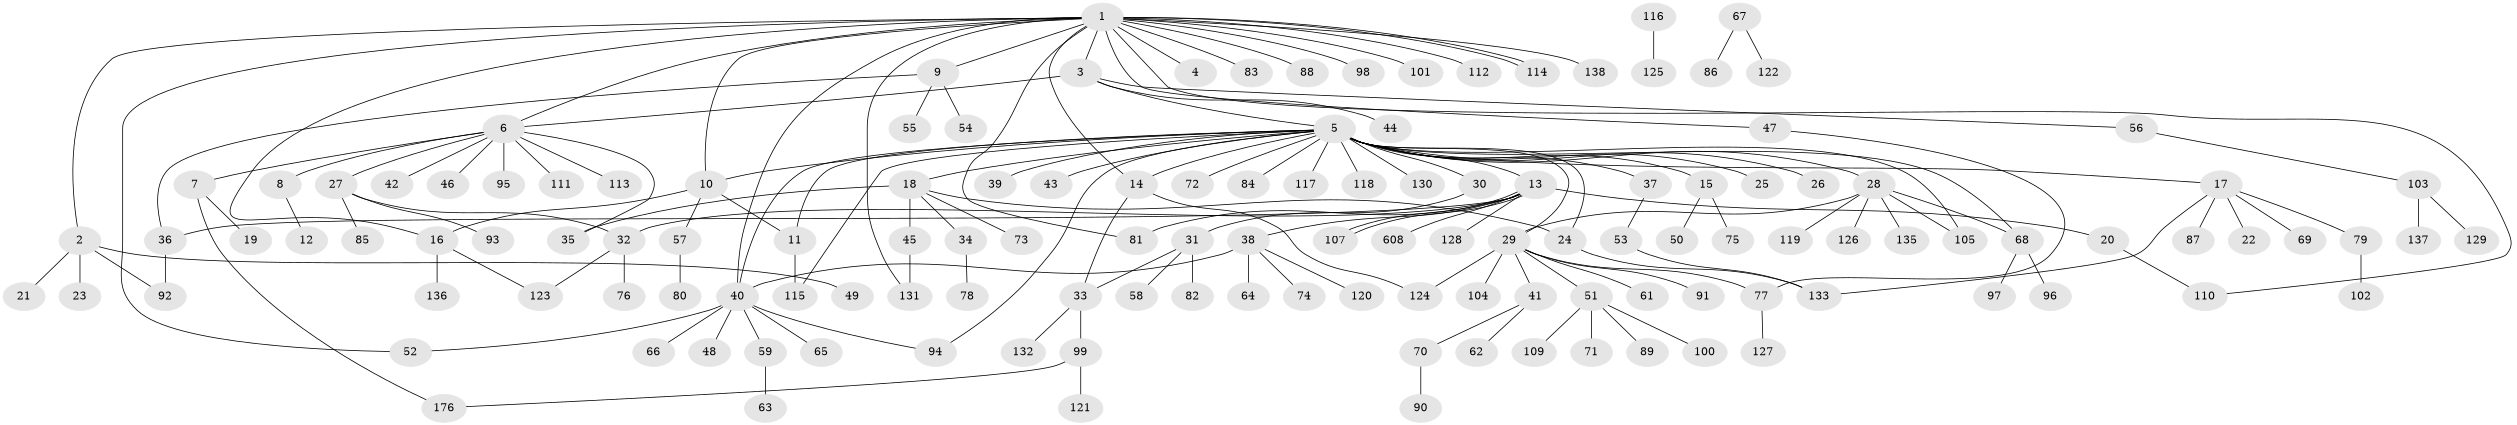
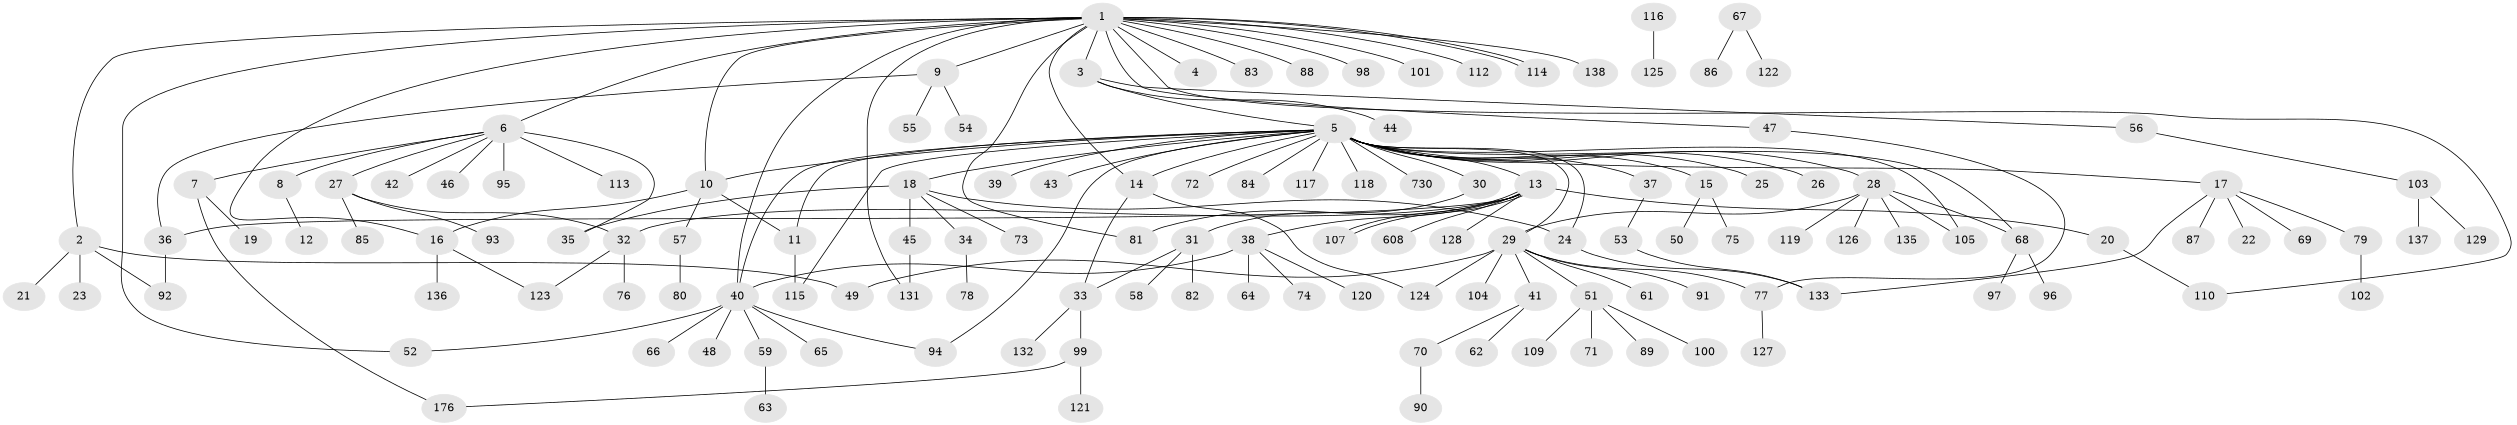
(793, 104) -> none
(561, 185) -> none
(1422, 185) -> (1422, 185)
none -> (1181, 269)
